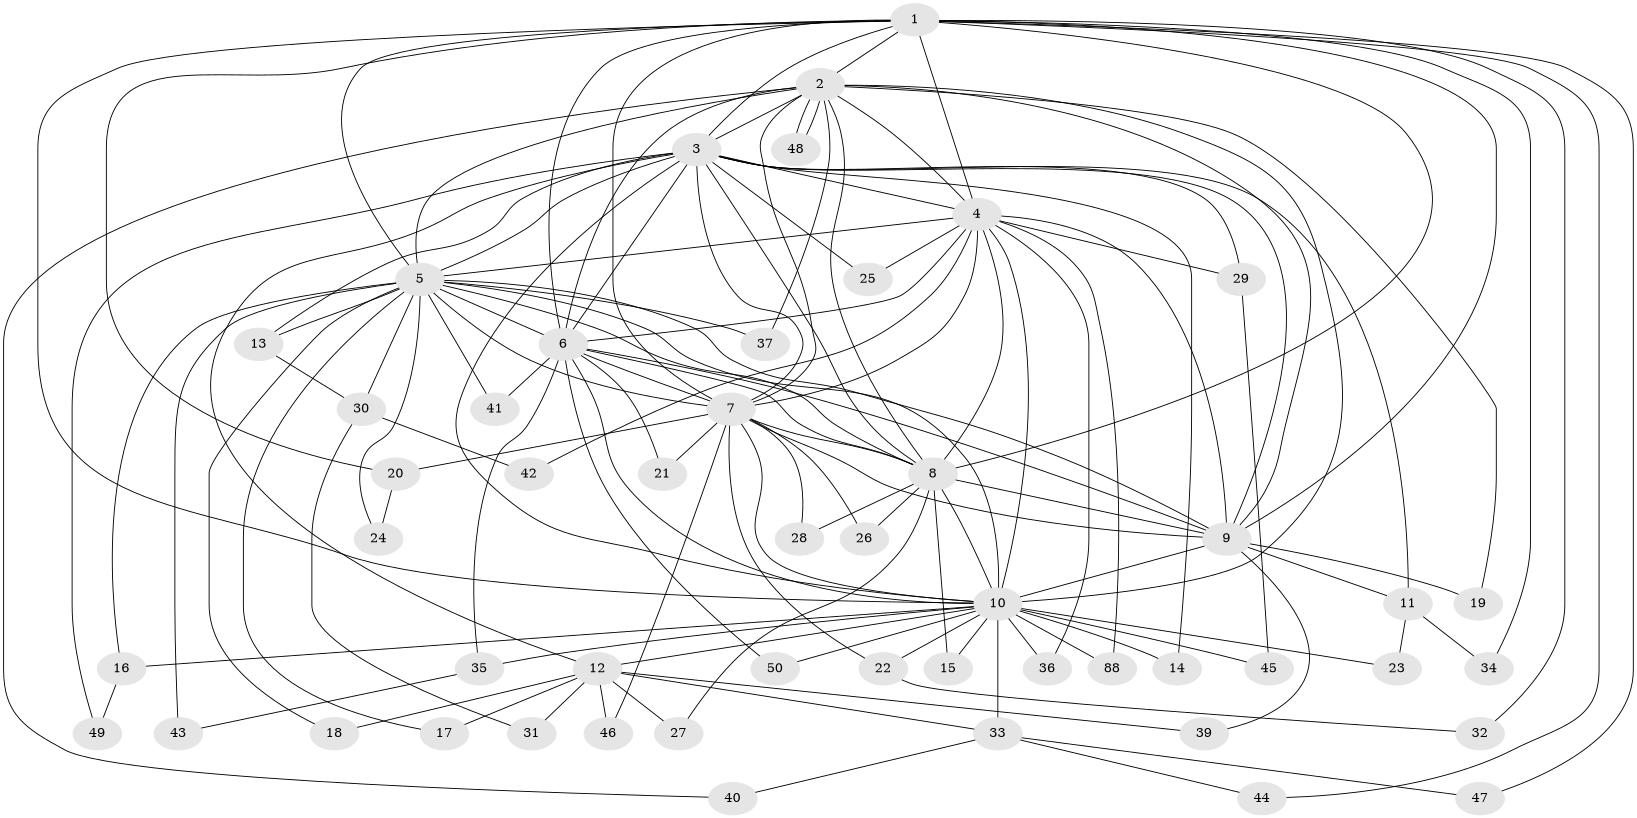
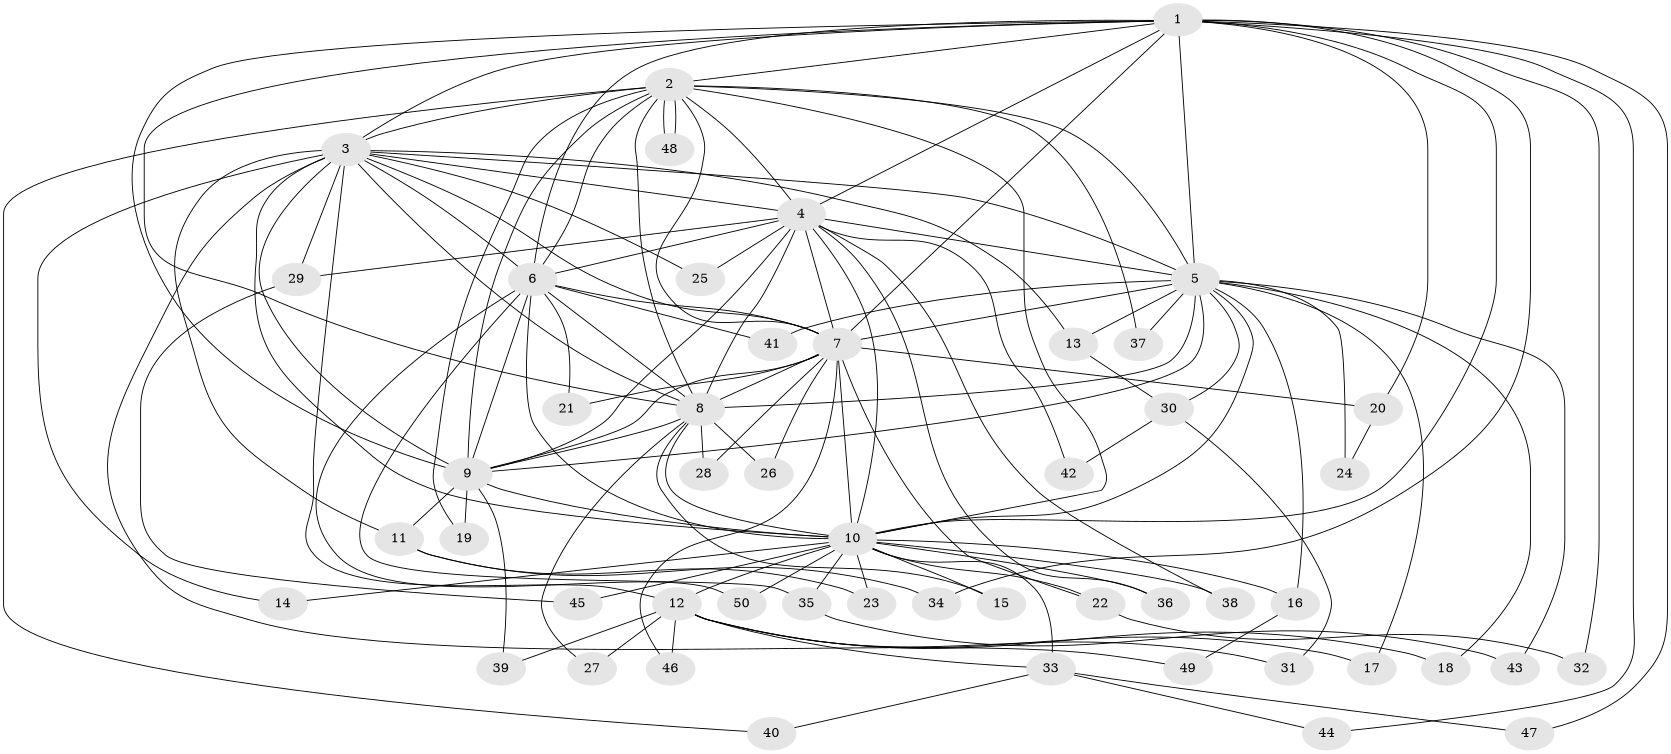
(492, 312) -> none
(1112, 669) -> (1230, 604)
